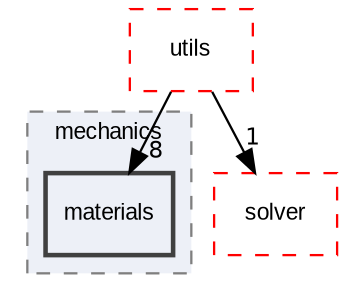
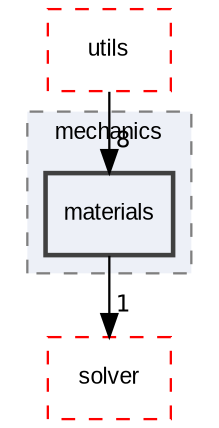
(228, 122) -> (109, 288)
